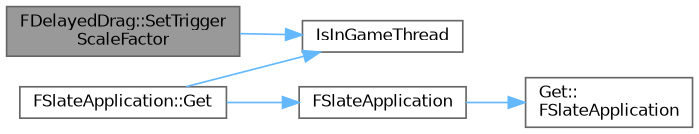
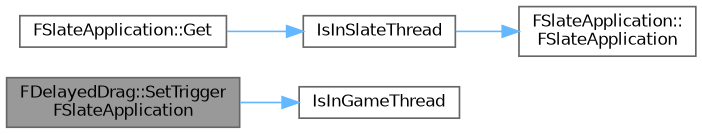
(123, 31) -> (123, 102)
(245, 71) -> none
(383, 102) -> (379, 31)
(609, 102) -> (607, 31)
